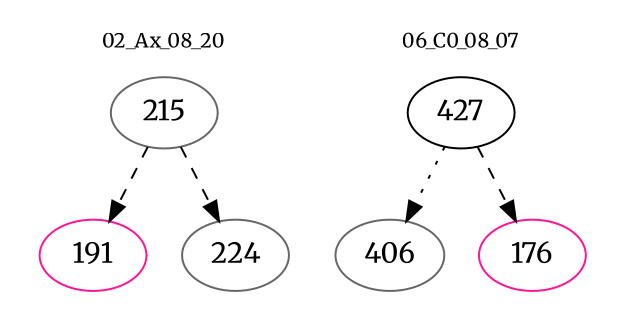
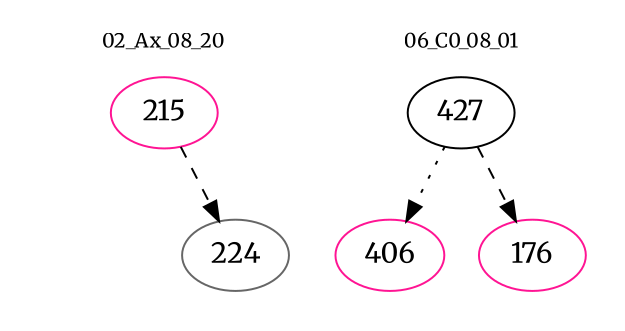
(461, 43) -> (461, 43)
(164, 113) -> (164, 113)
(93, 255) -> none
(390, 255) -> (390, 255)
